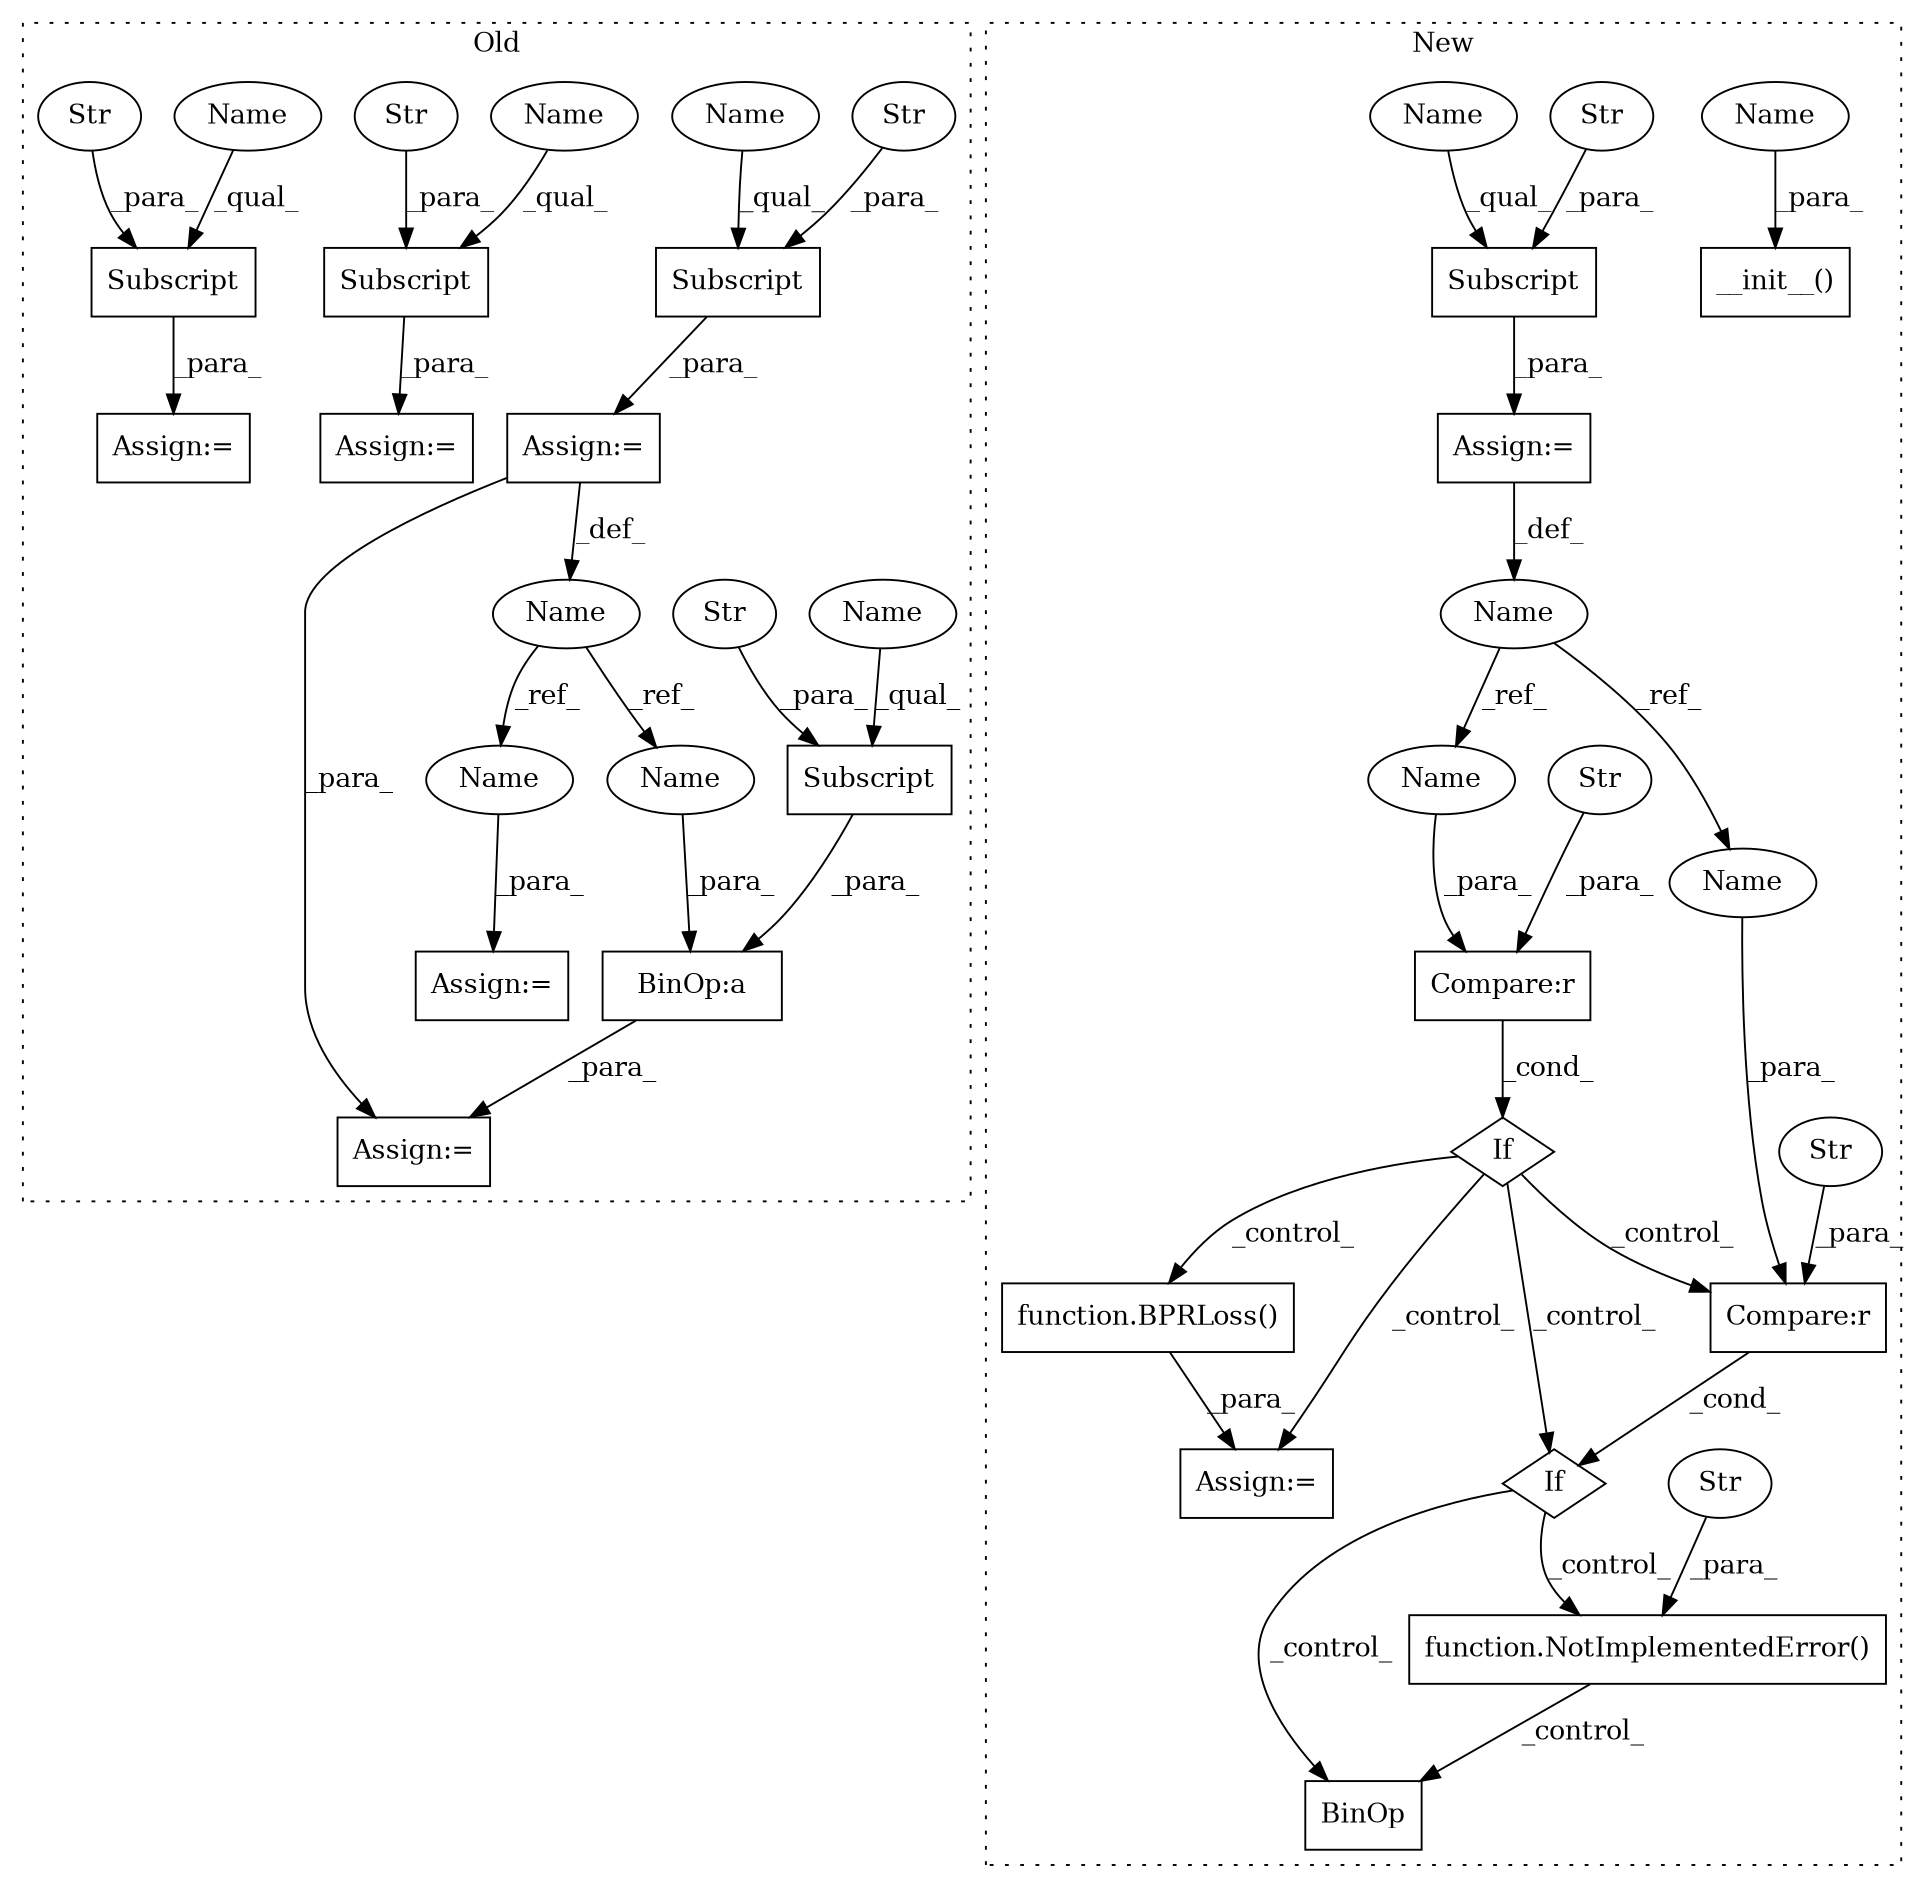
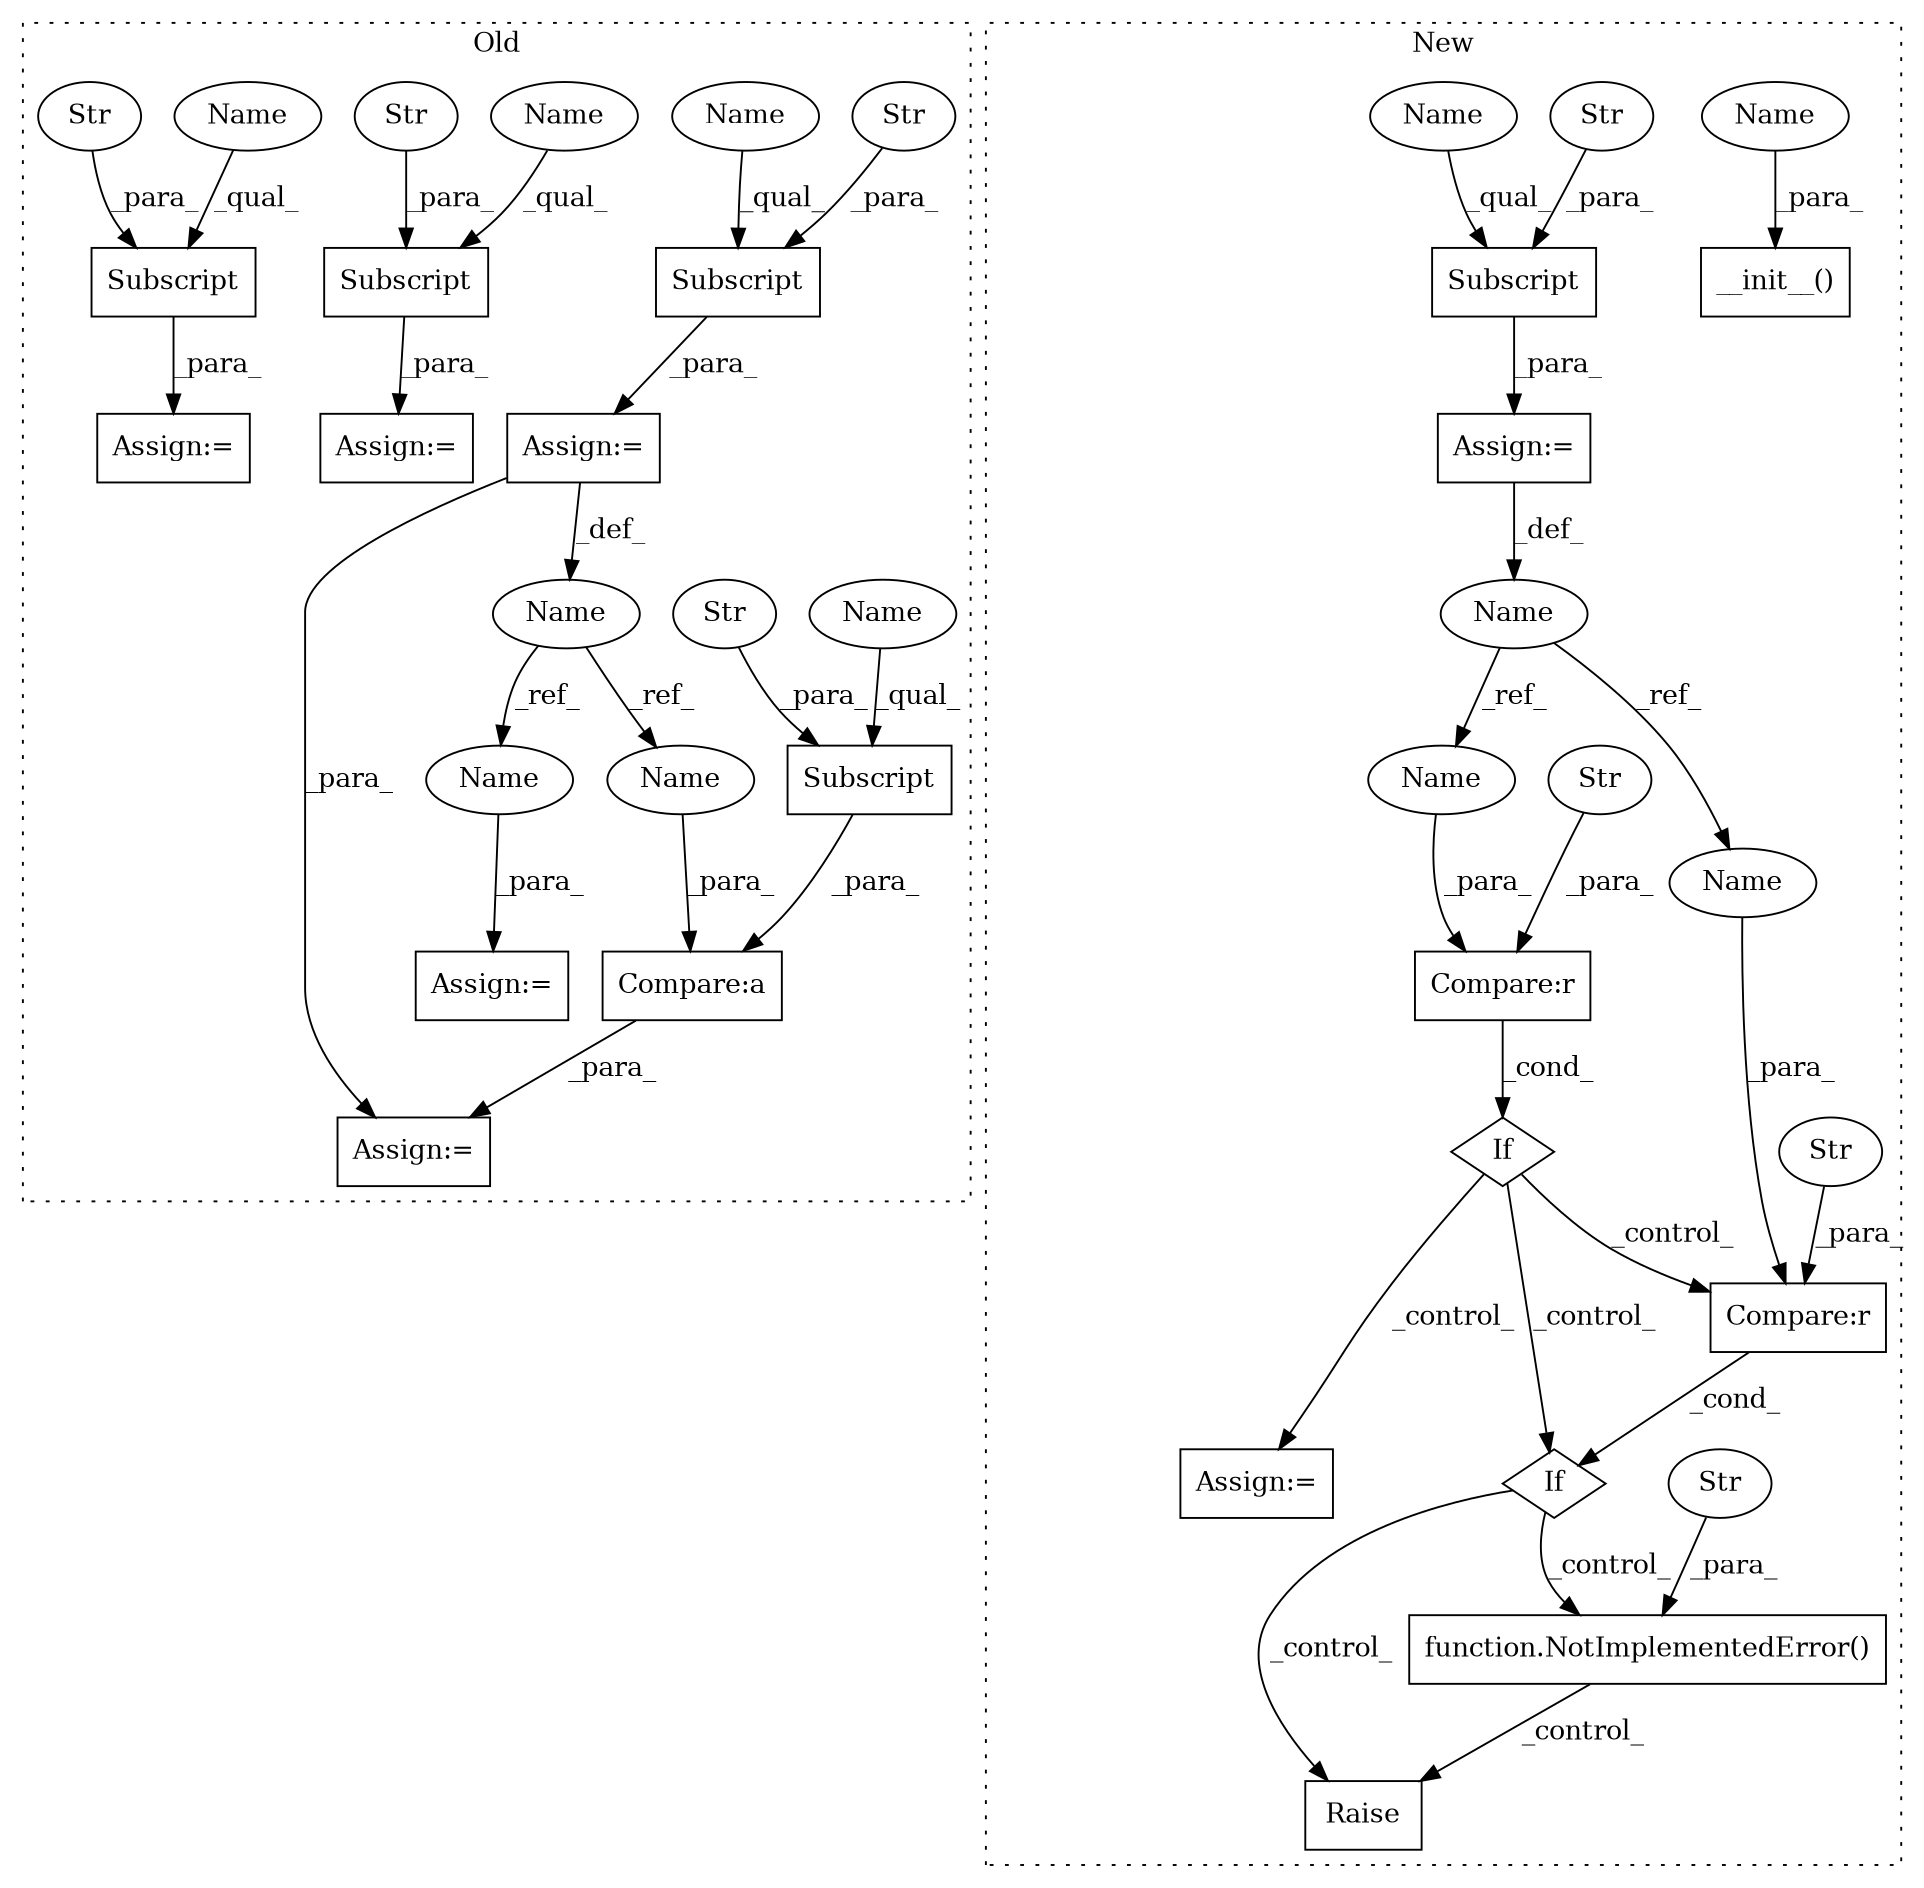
(692, 986) -> (692, 986)
(1148, 1318) -> none
(1363, 1815) -> (1363, 1815)
